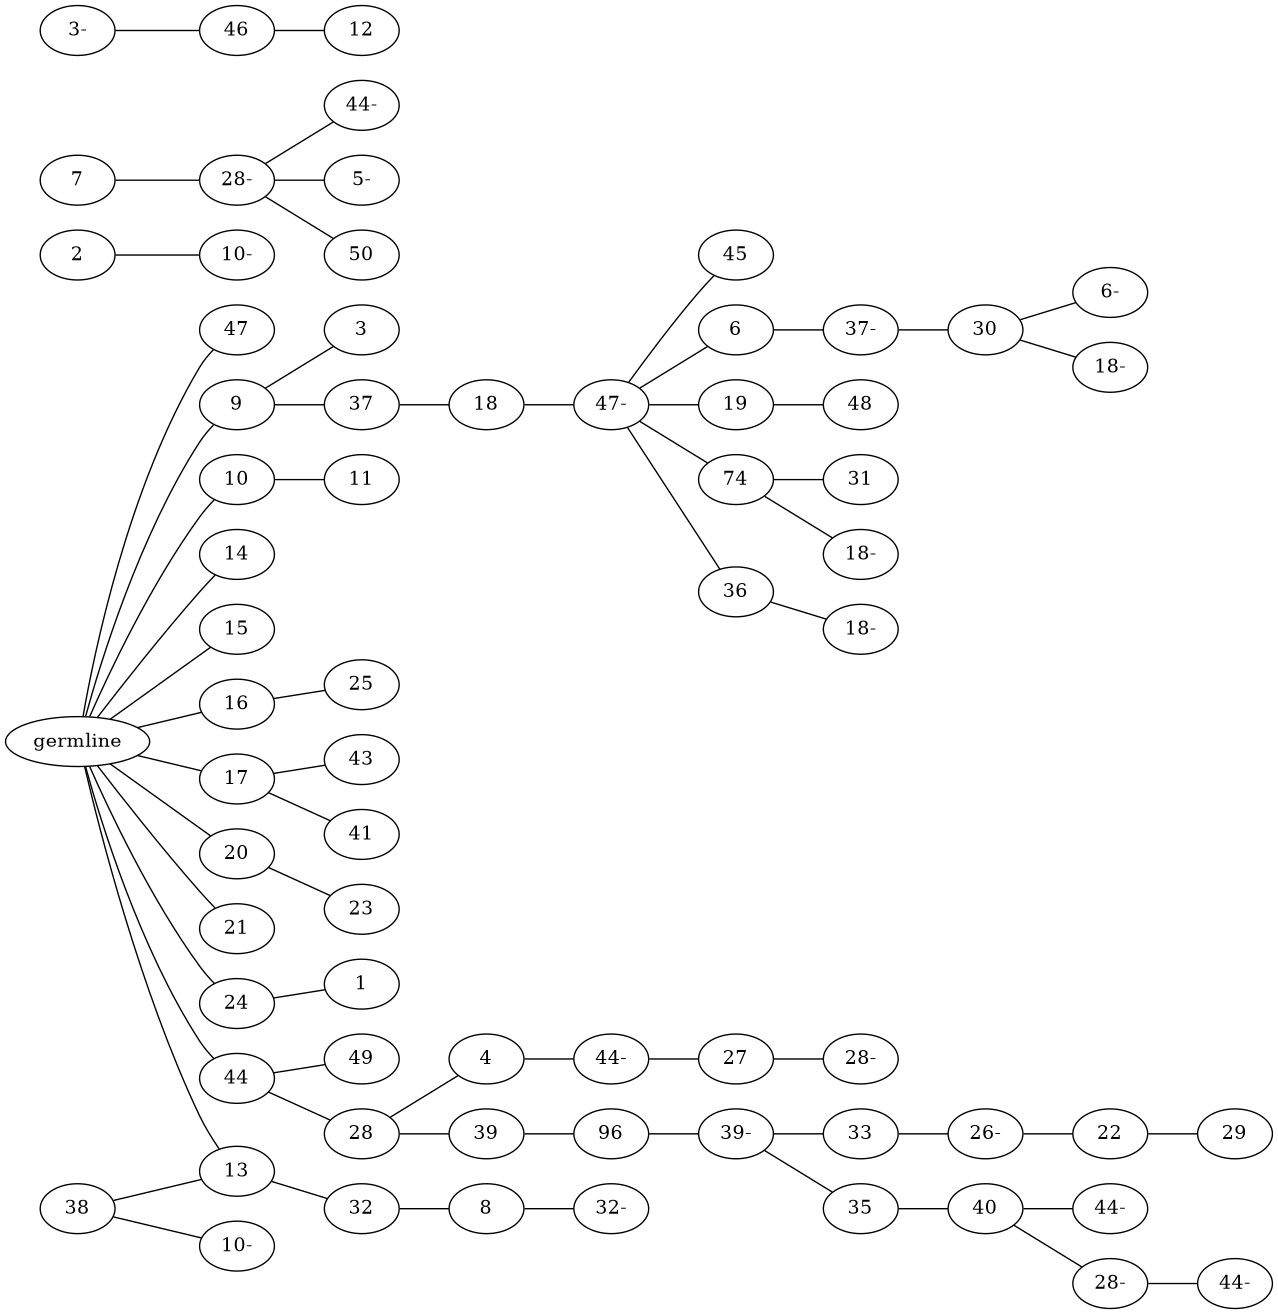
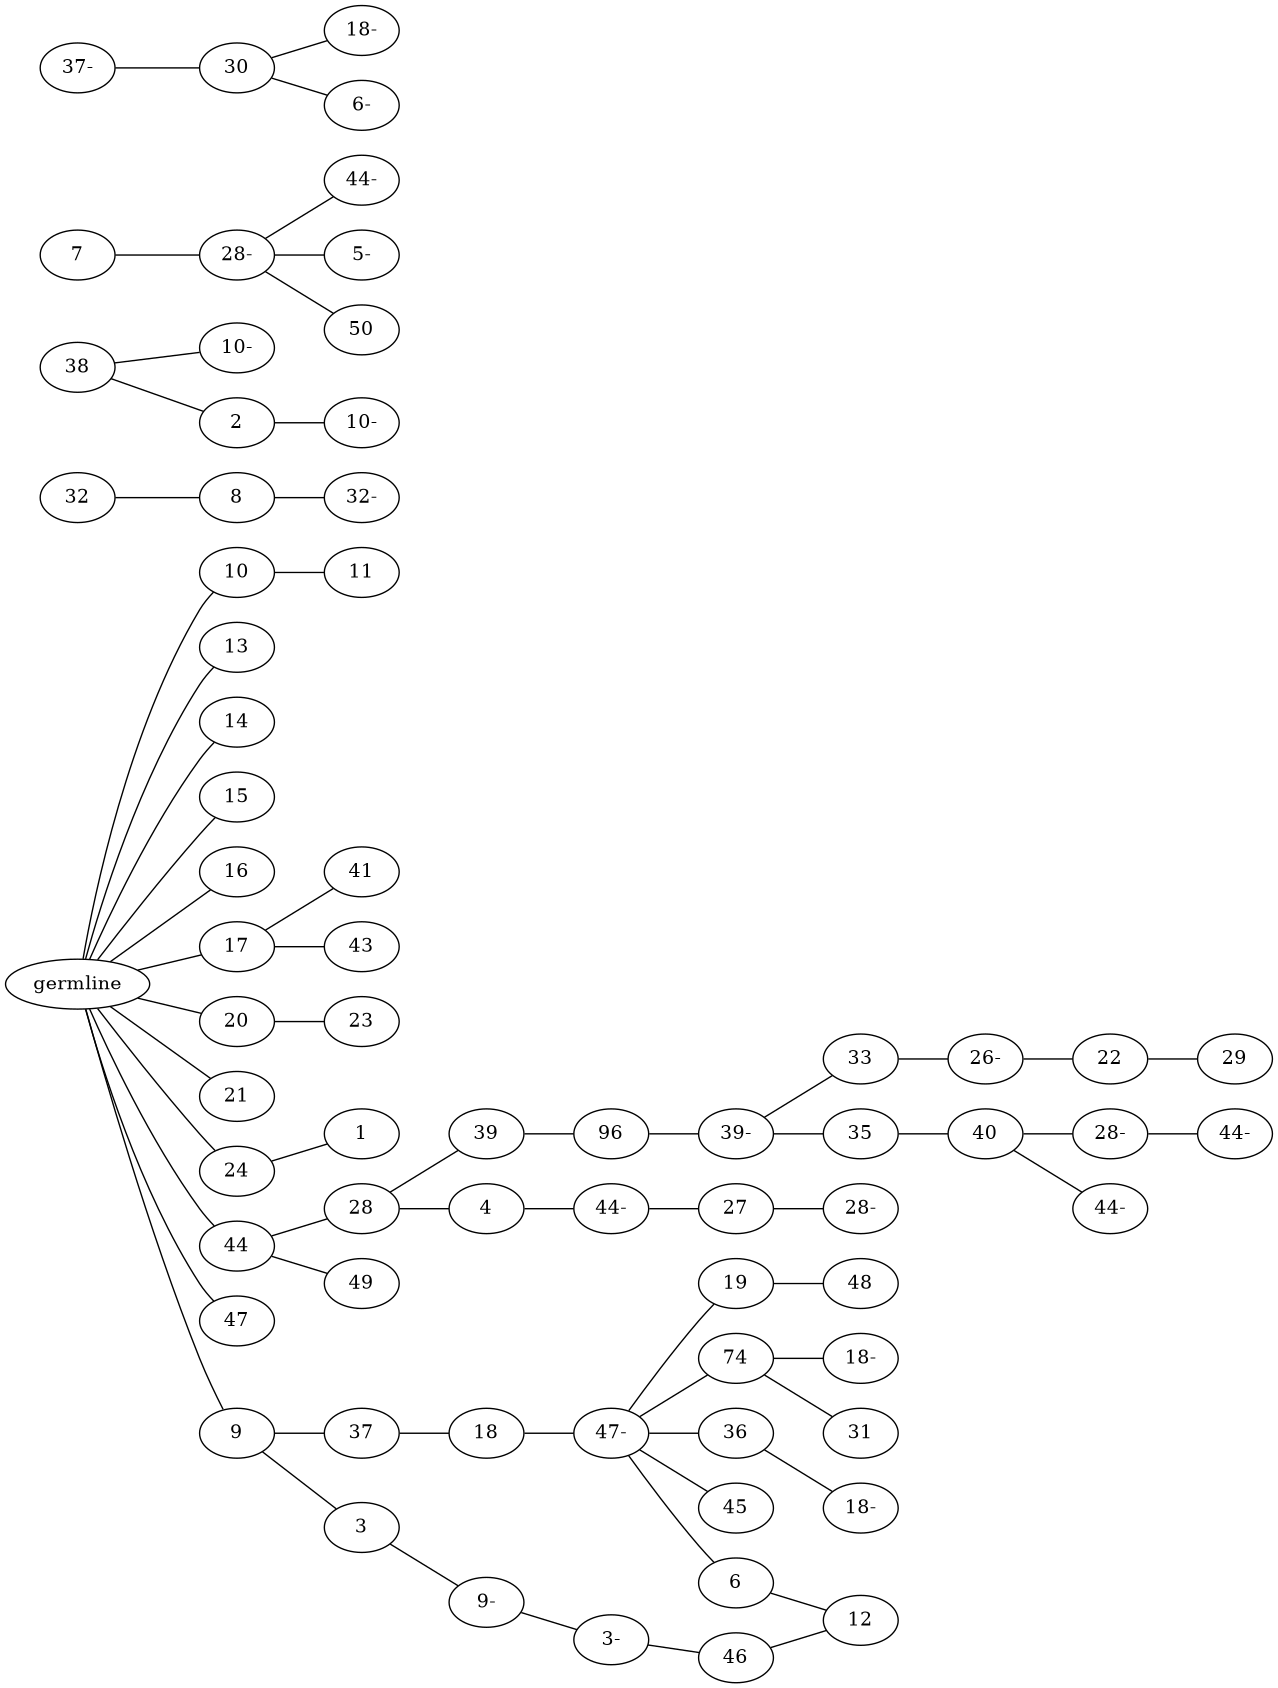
(799, 330) -> (799, 1602)
(362, 685) -> none
(157, 1190) -> (157, 395)
(300, 1190) -> none
none -> (487, 1602)
